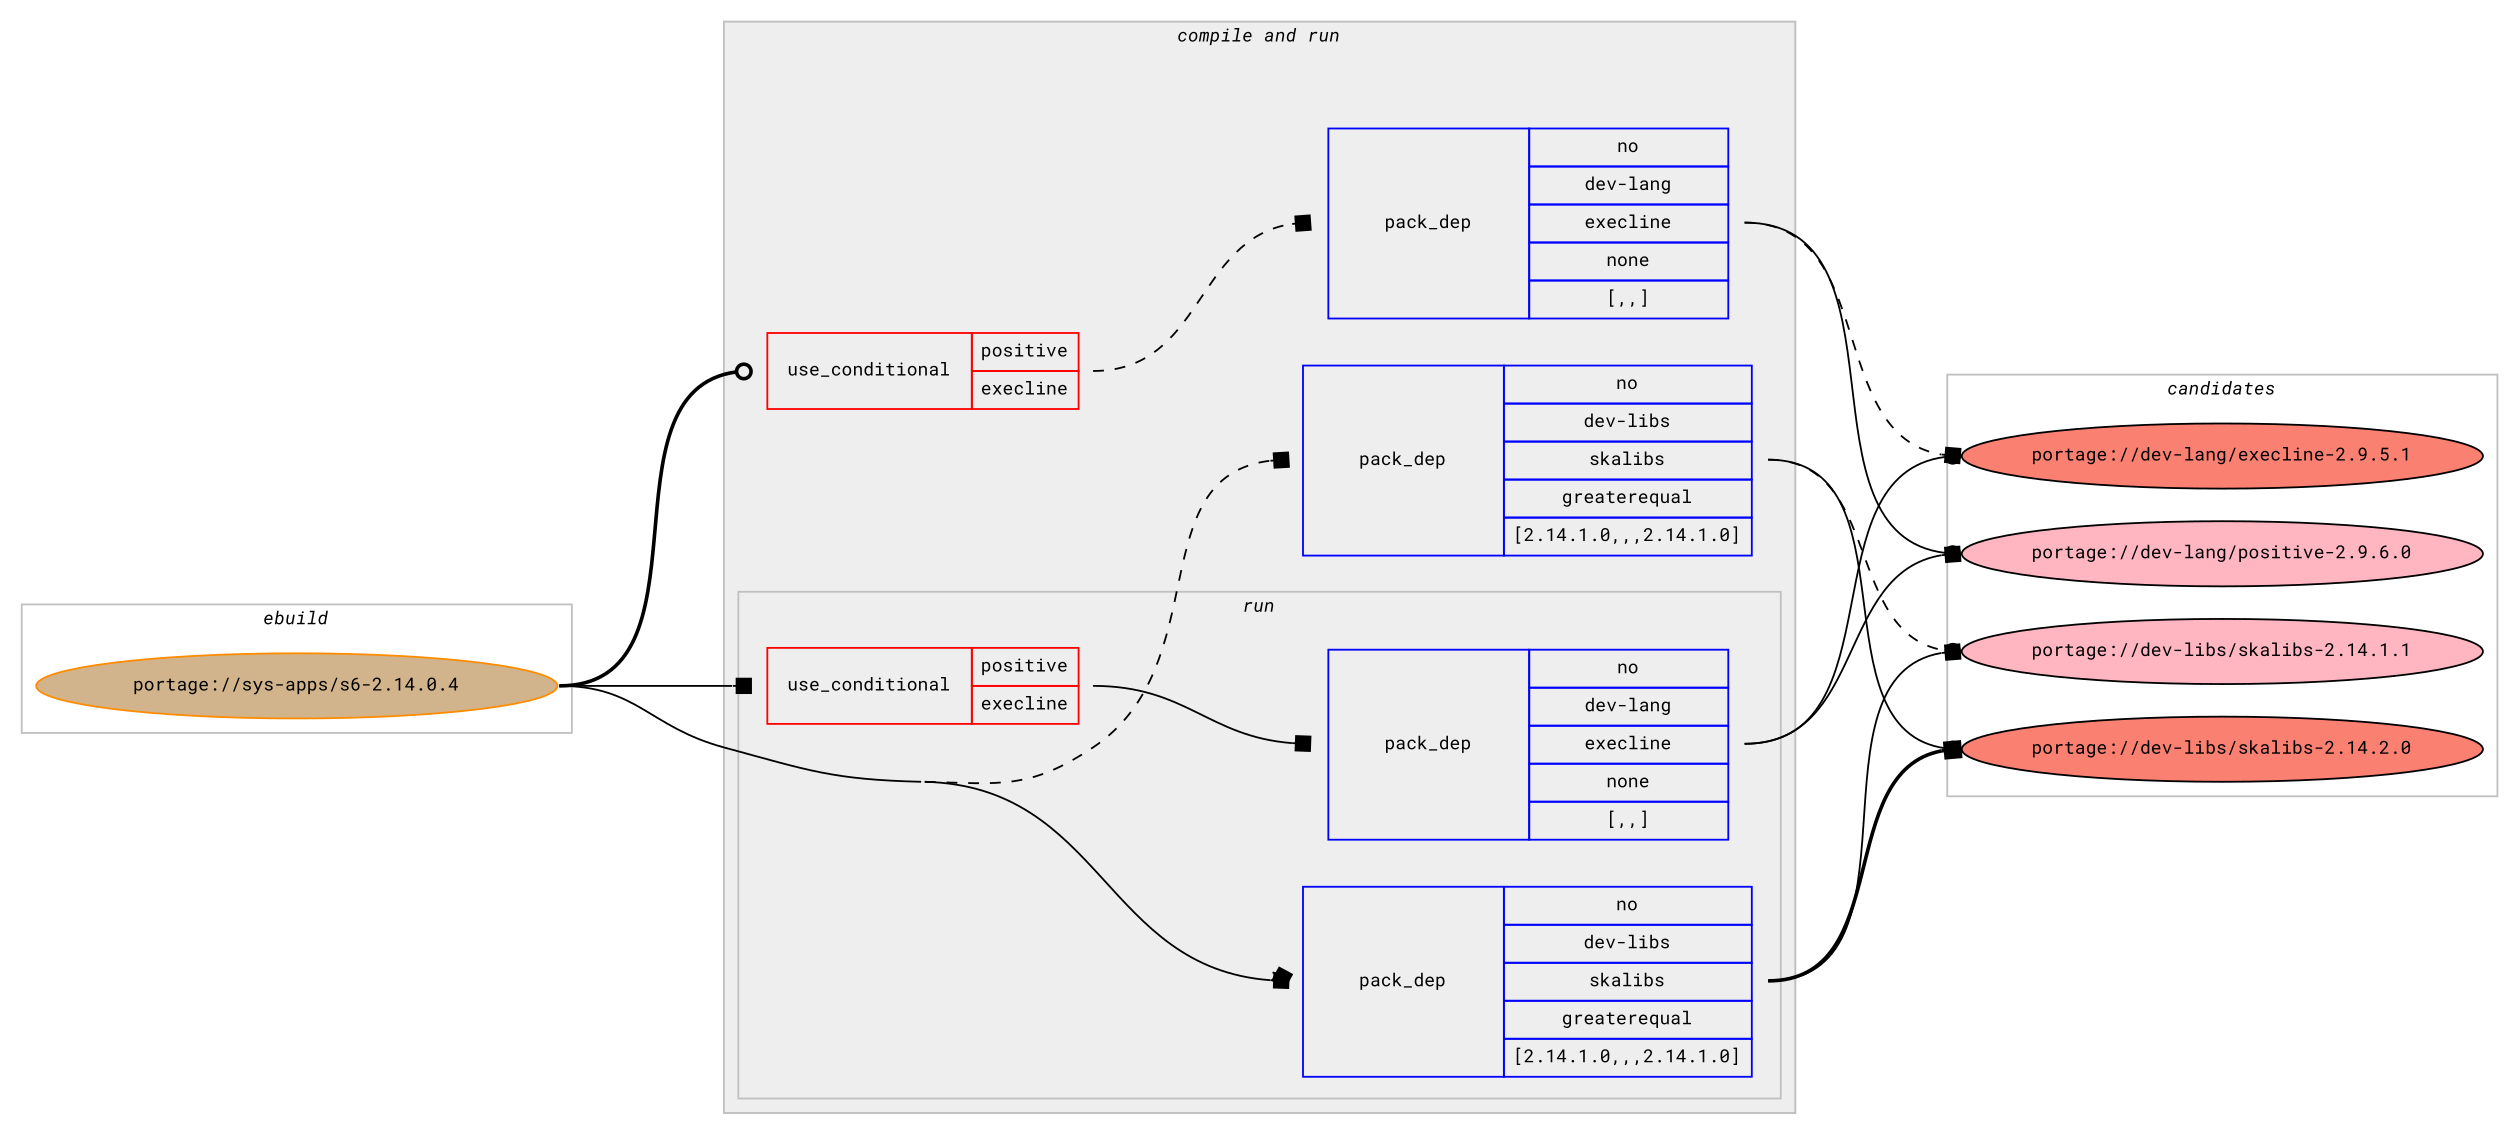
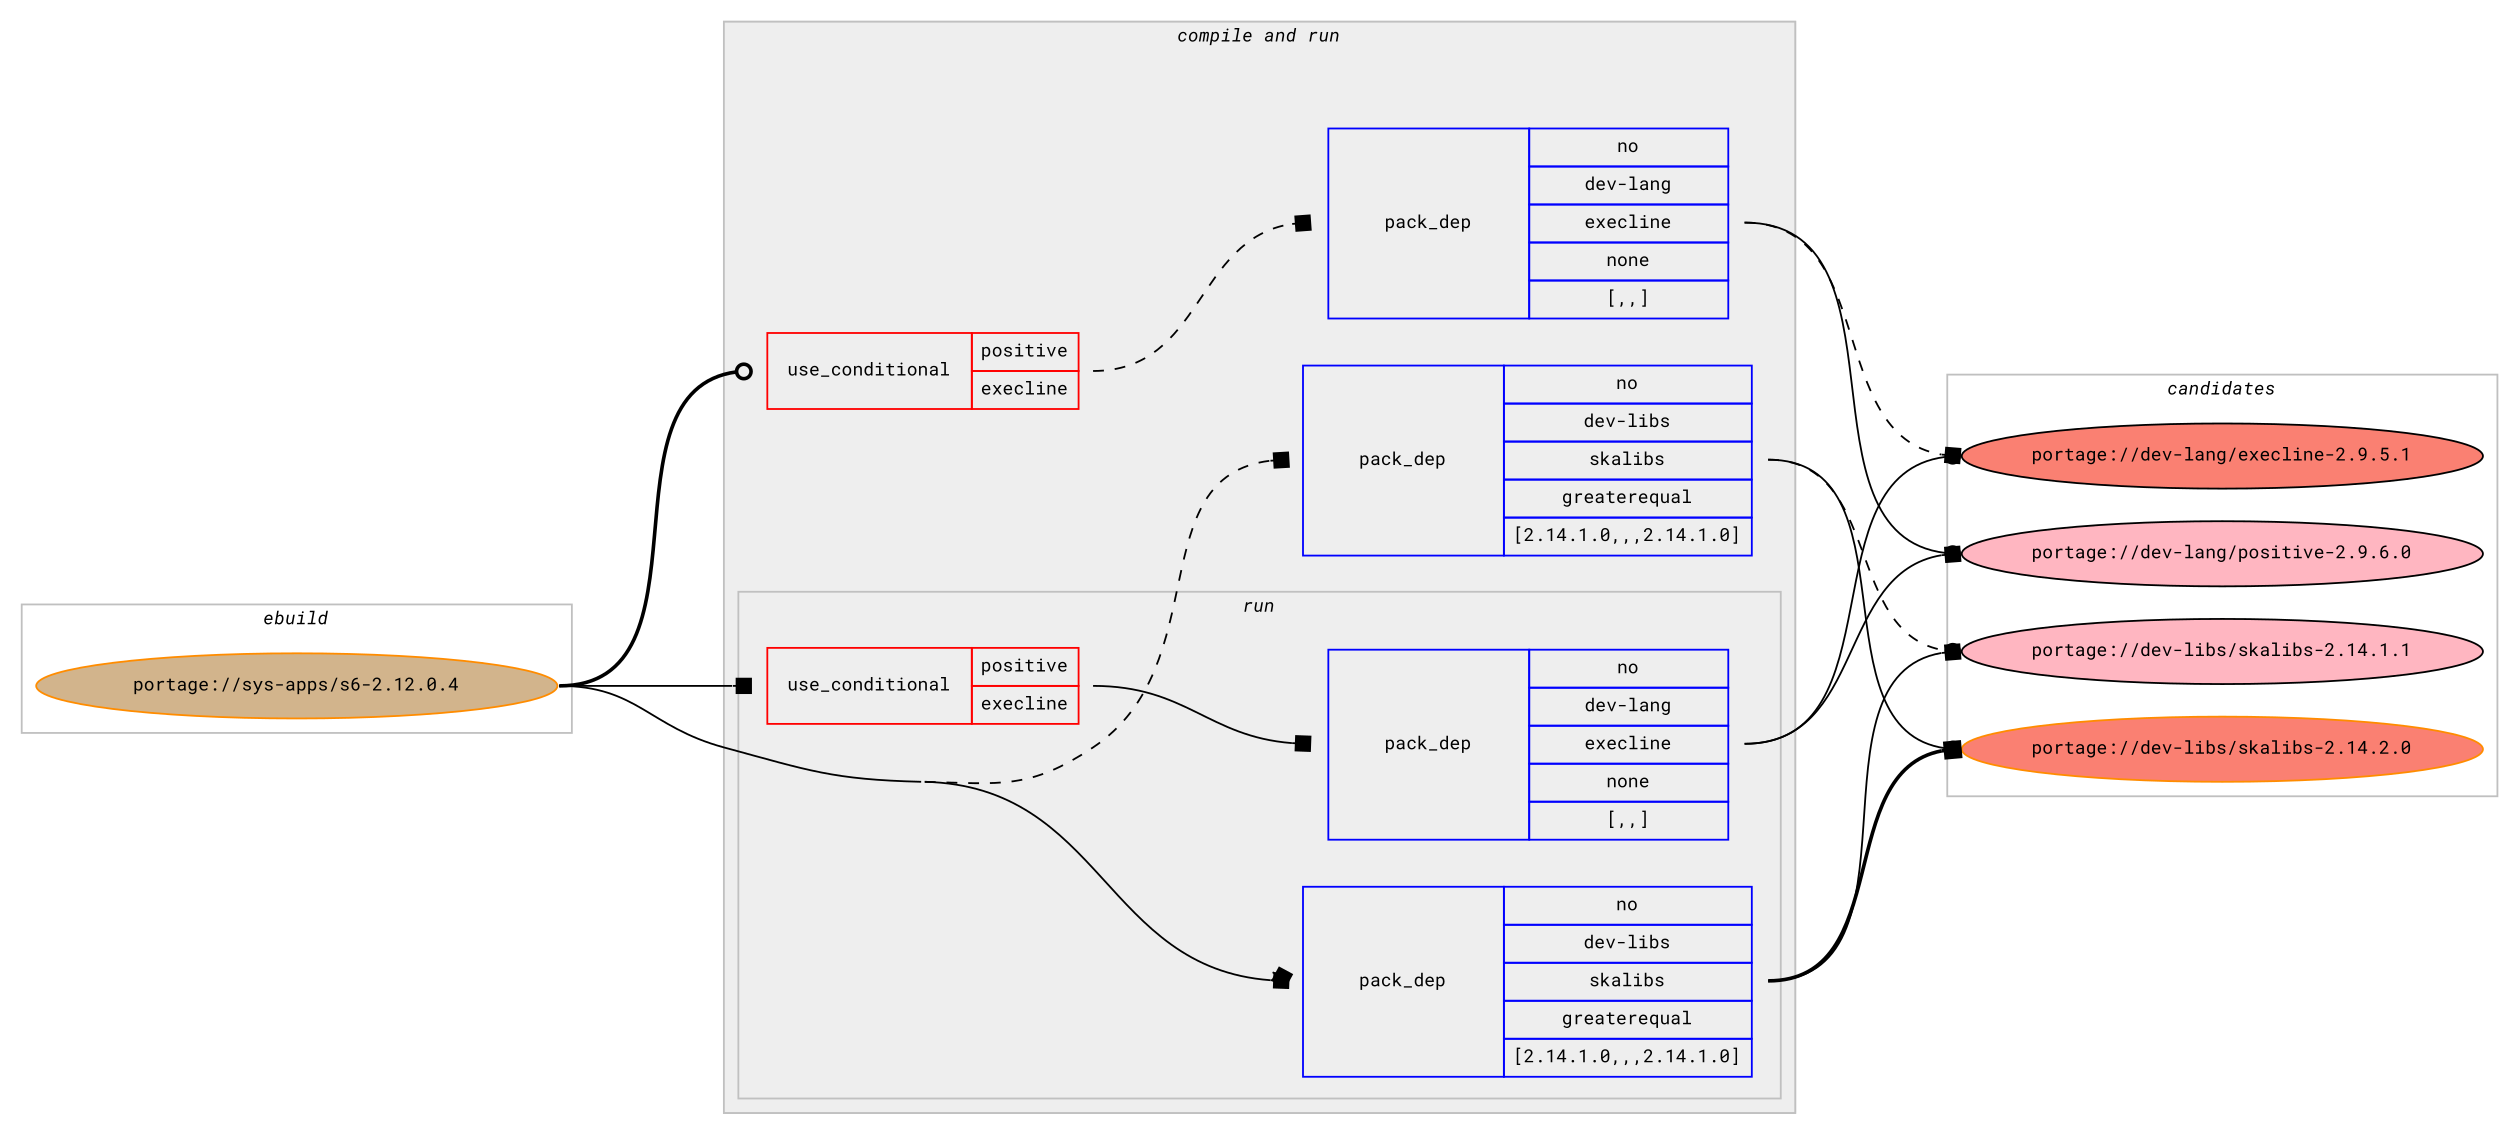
(297, 686) -> (297, 686)
(2222, 749) -> (2222, 749)
